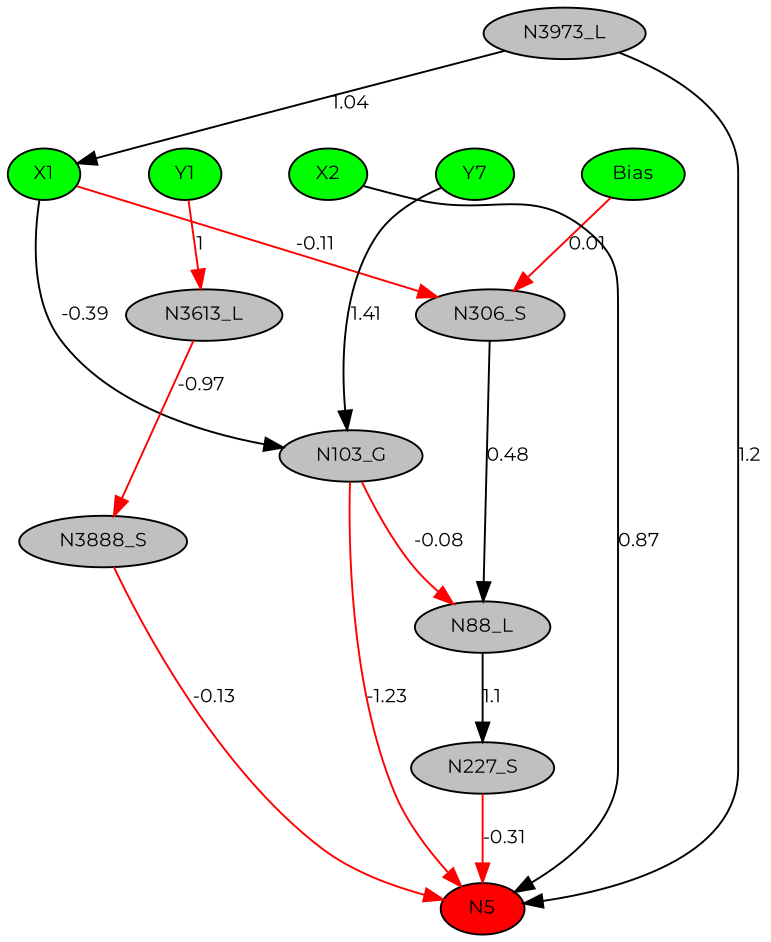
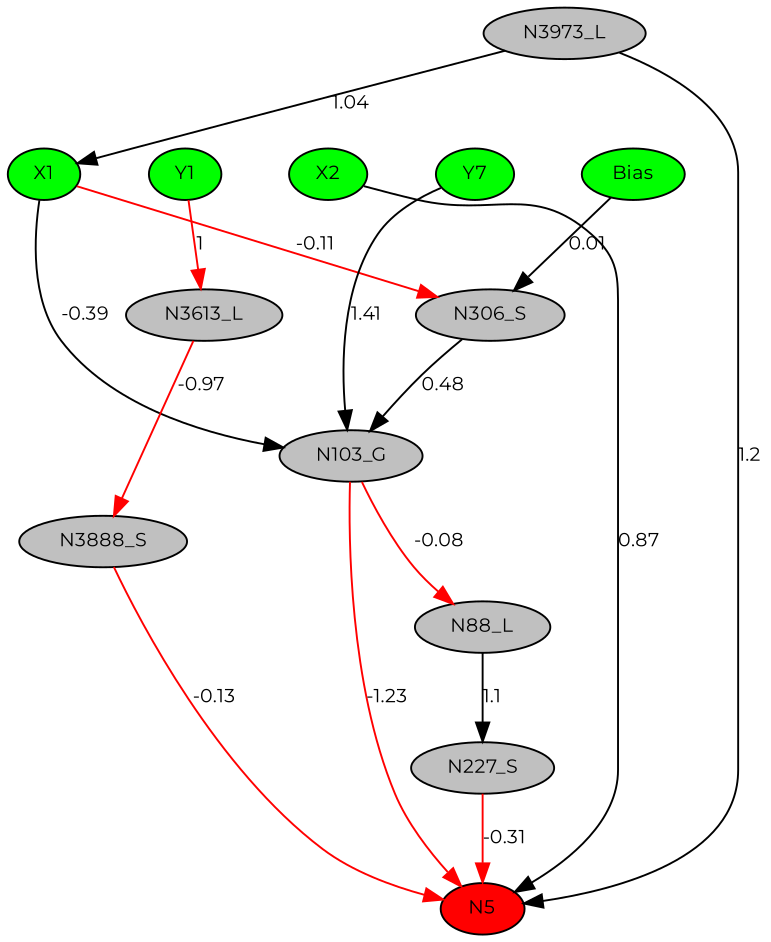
(570, 237) -> (570, 237)
(487, 462) -> (421, 376)
